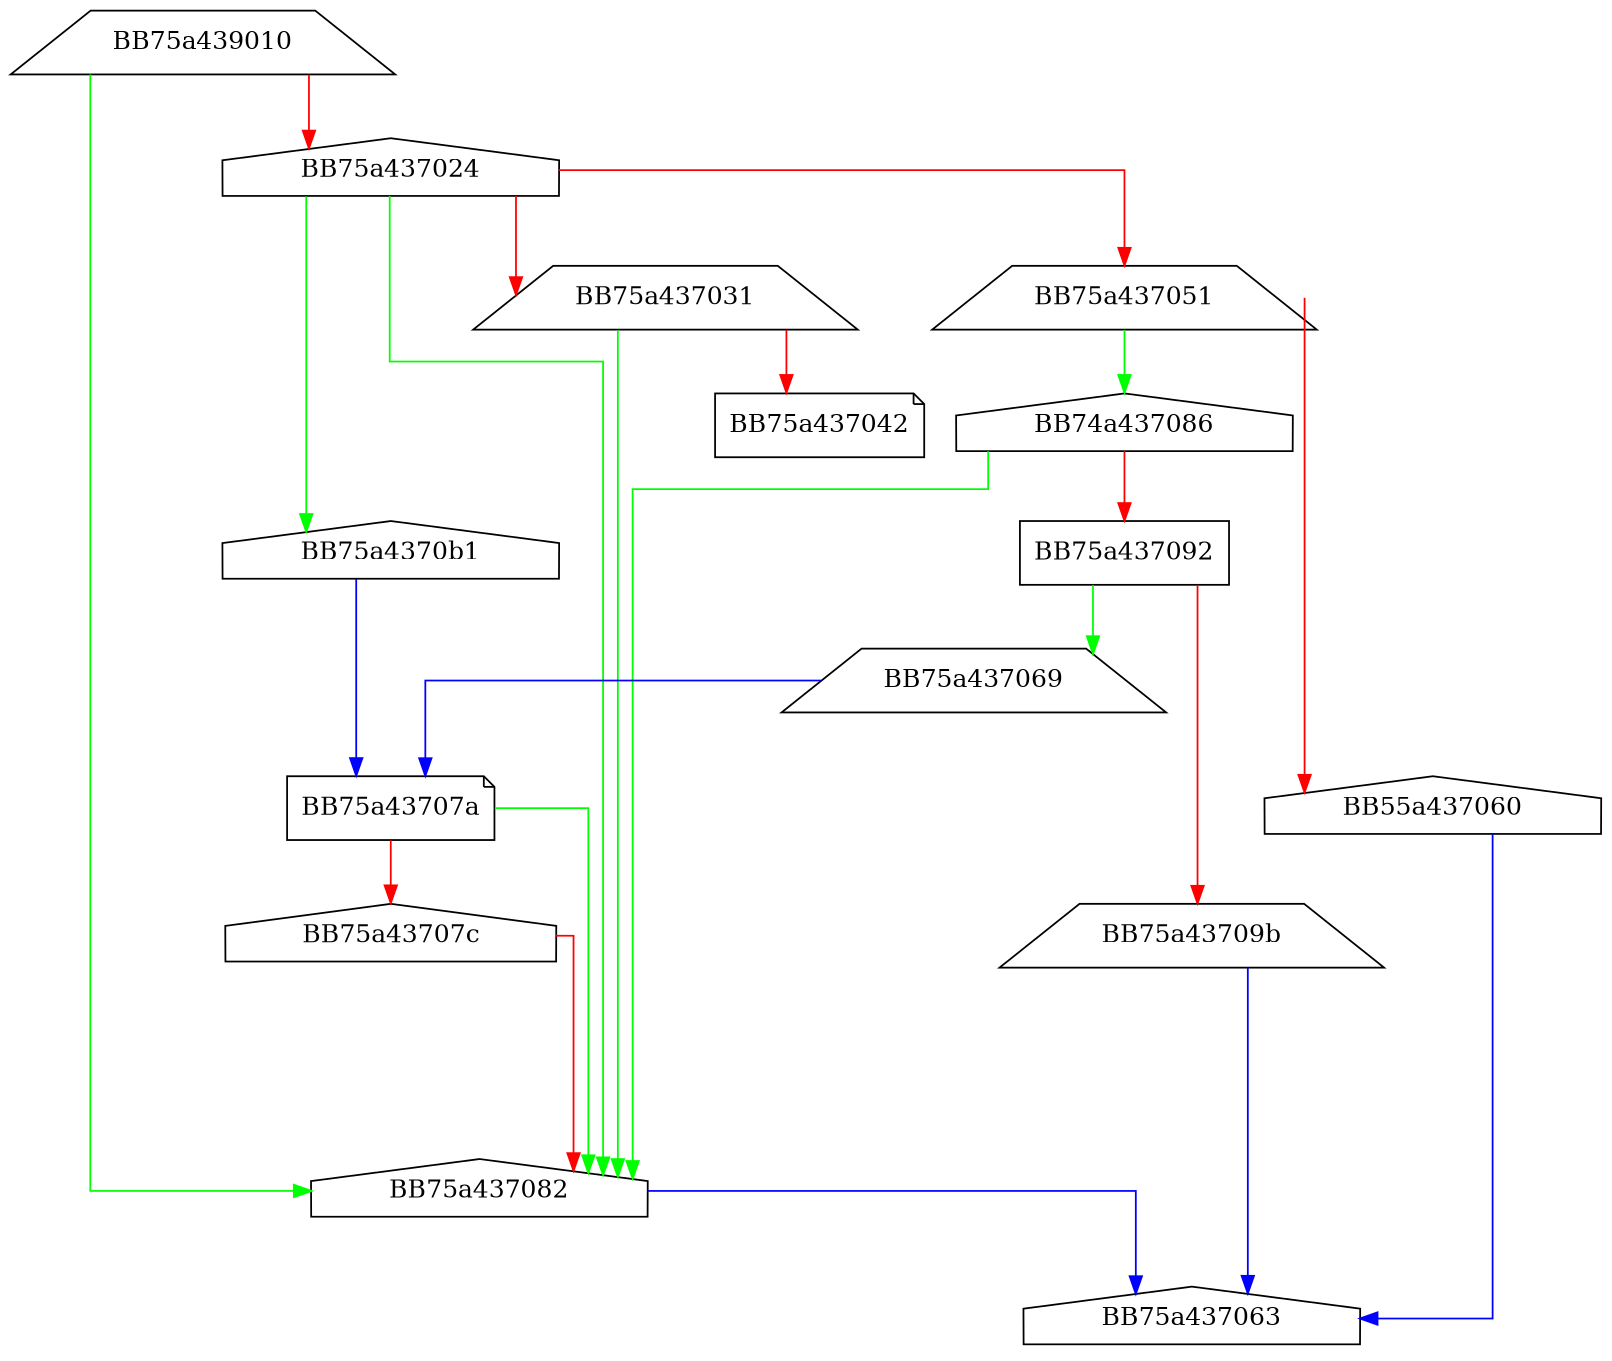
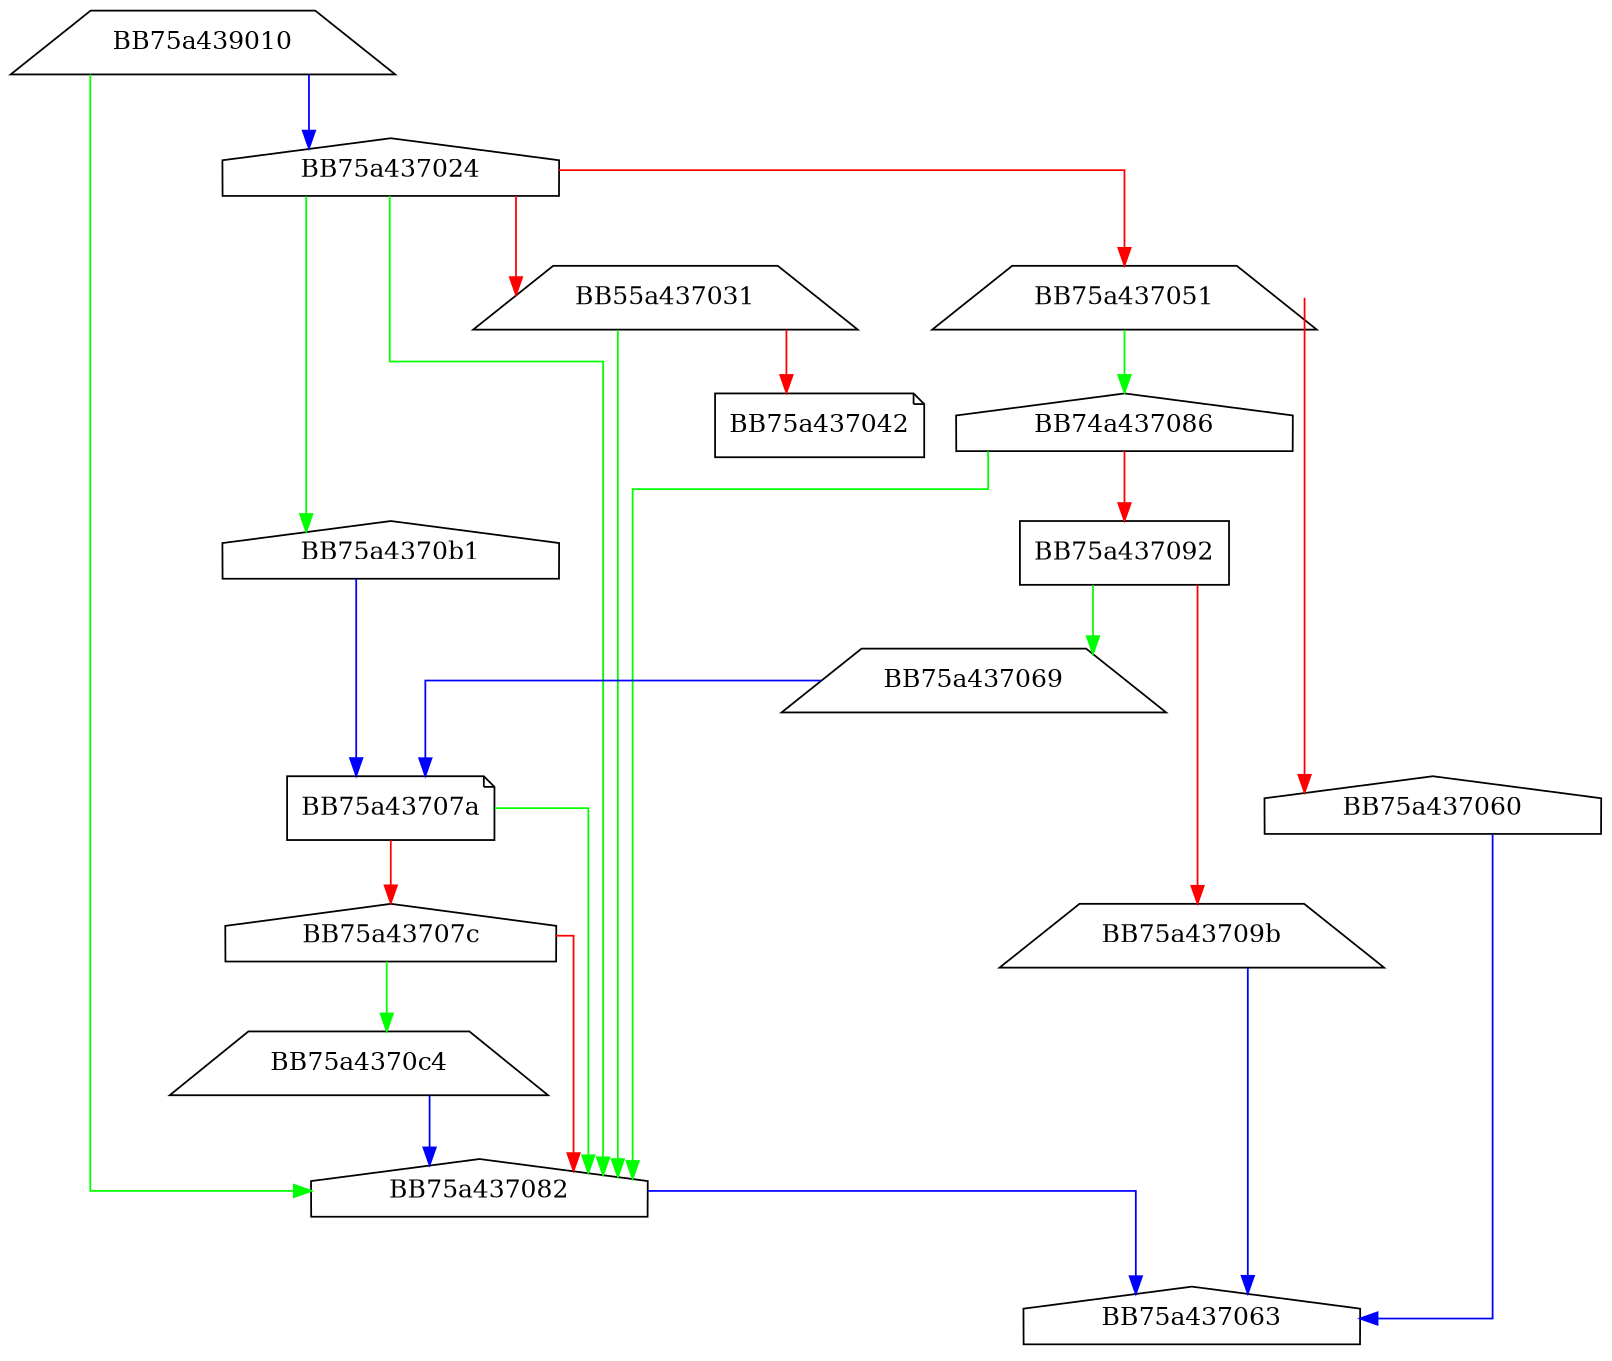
(309, 103) -> (309, 103)
(665, 298) -> (665, 298)
(1433, 808) -> (1433, 808)
none -> (359, 1063)
